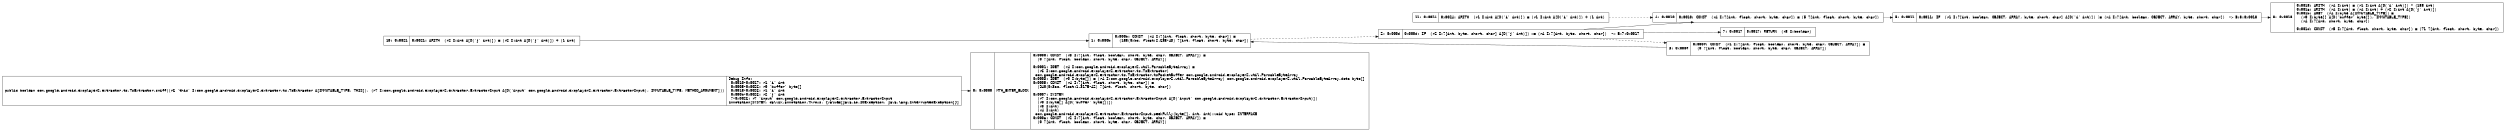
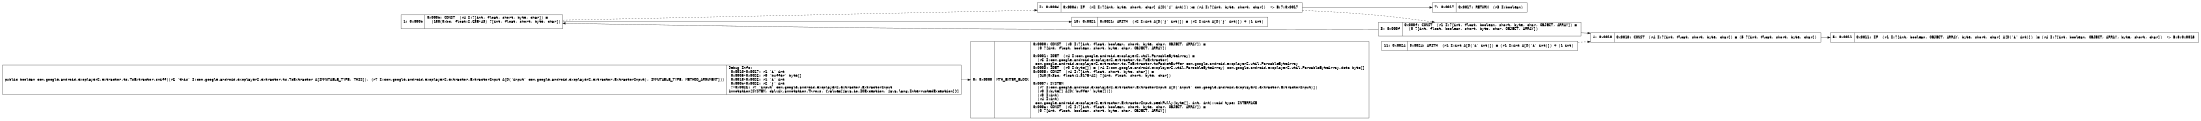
(2387, 17) -> none
(1637, 26) -> (1584, 33)
(833, 41) -> (816, 22)
